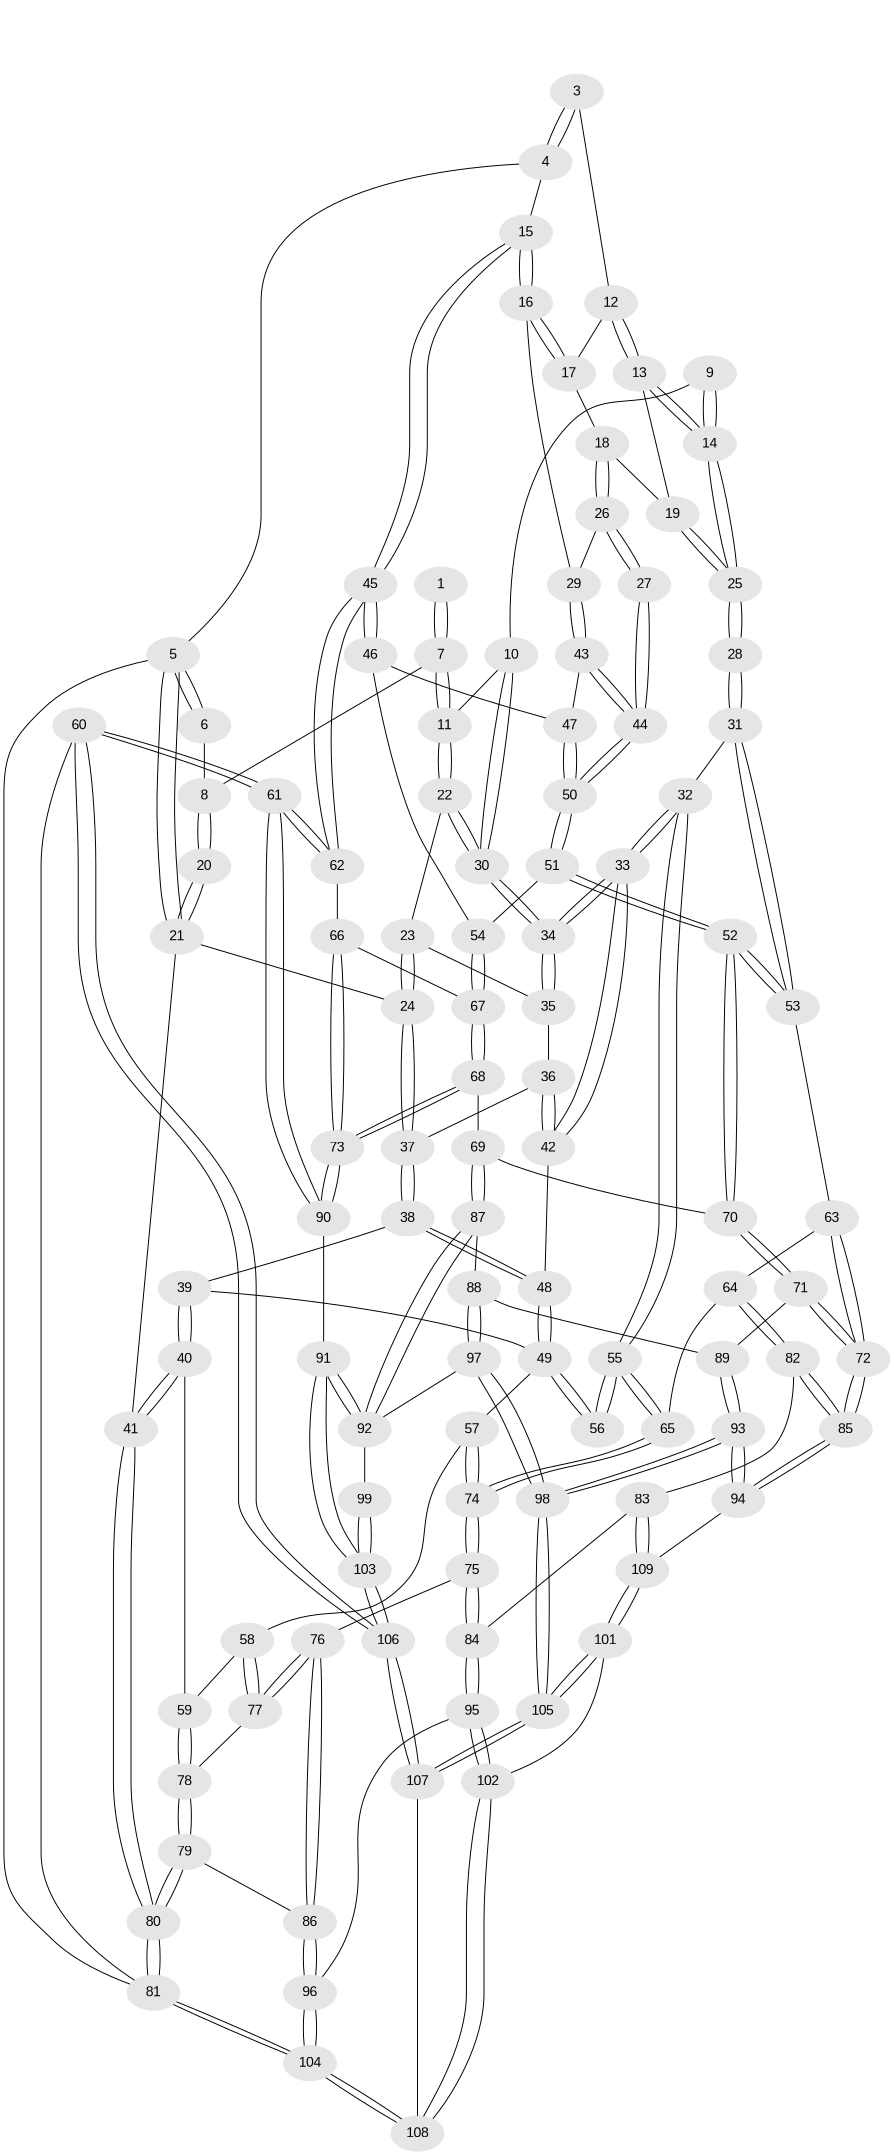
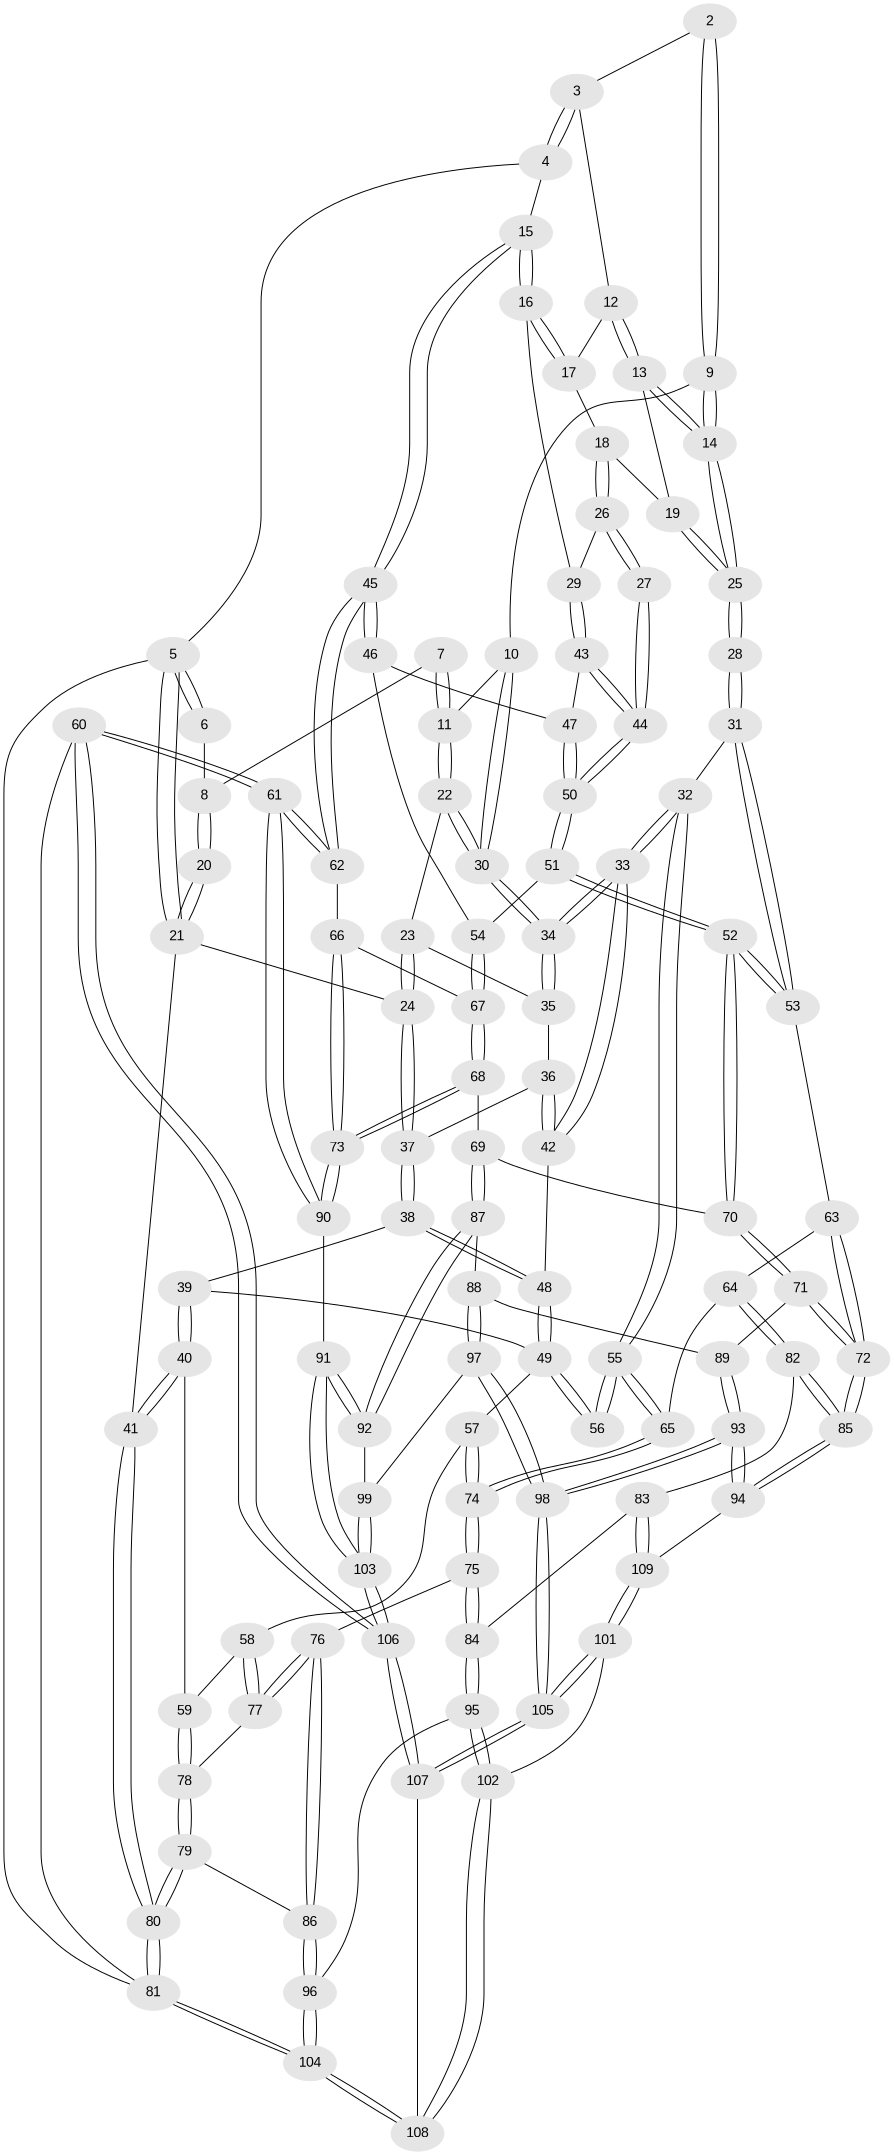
none -> (710, 22)
(441, 585) -> none
(420, 1394) -> (420, 1429)
